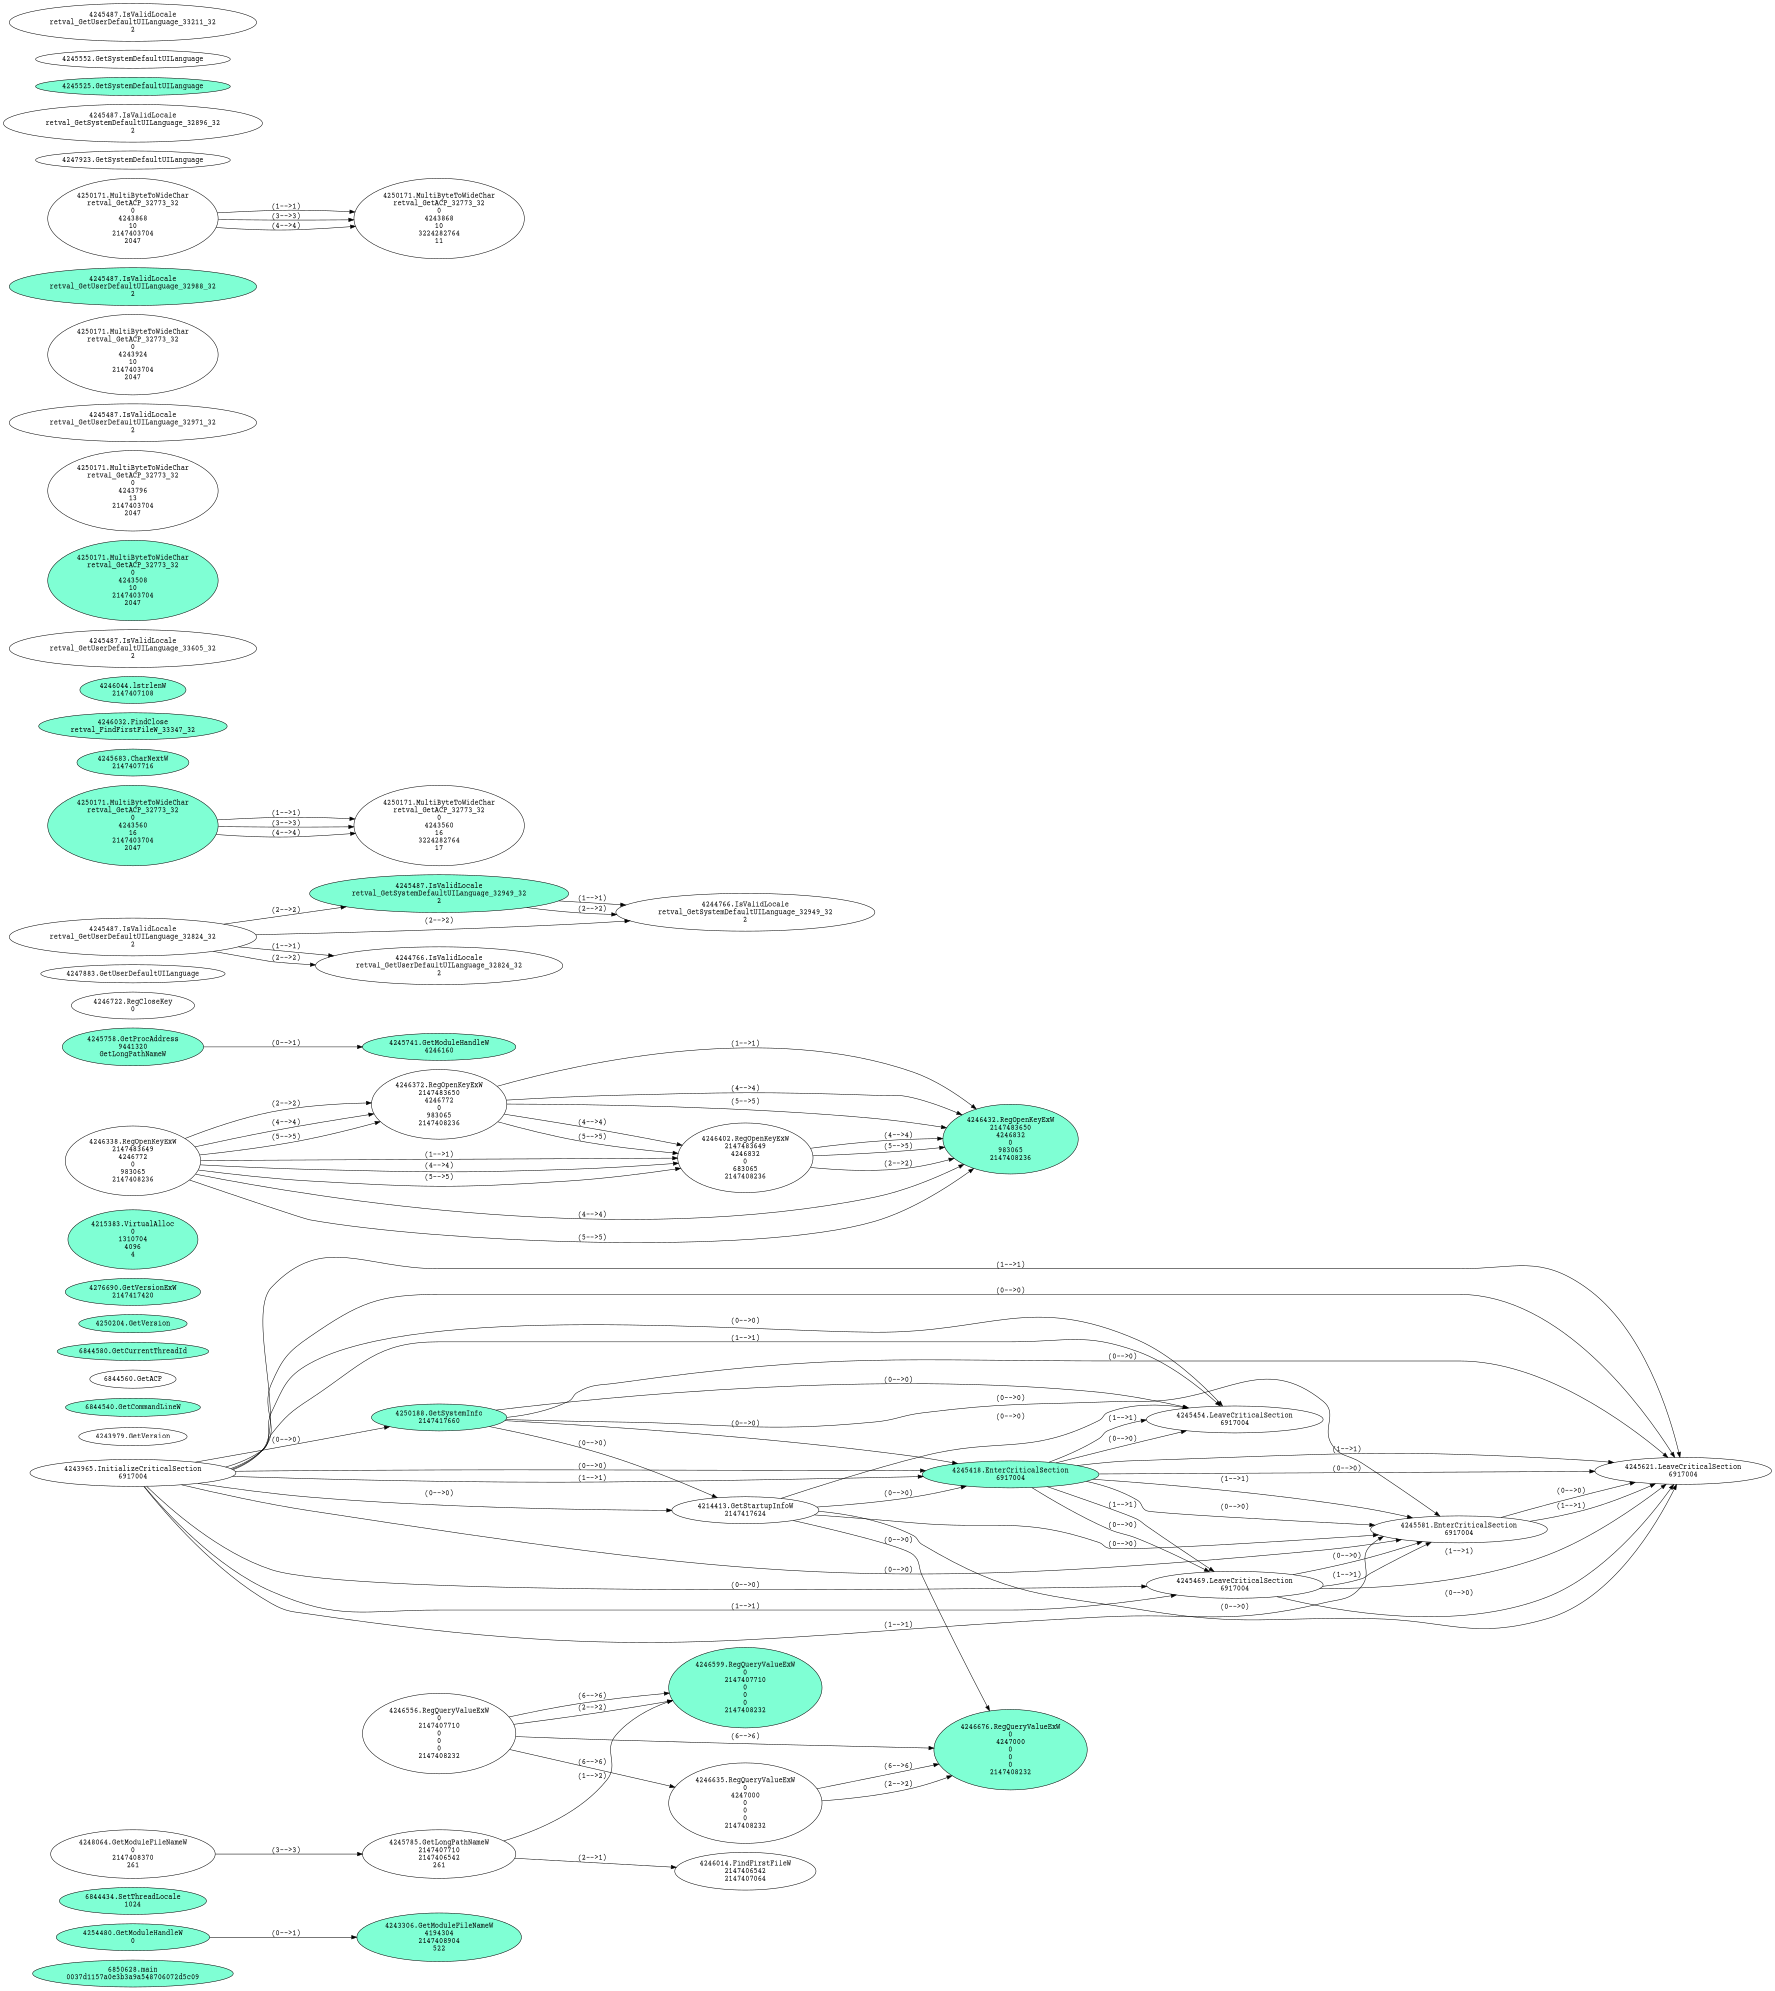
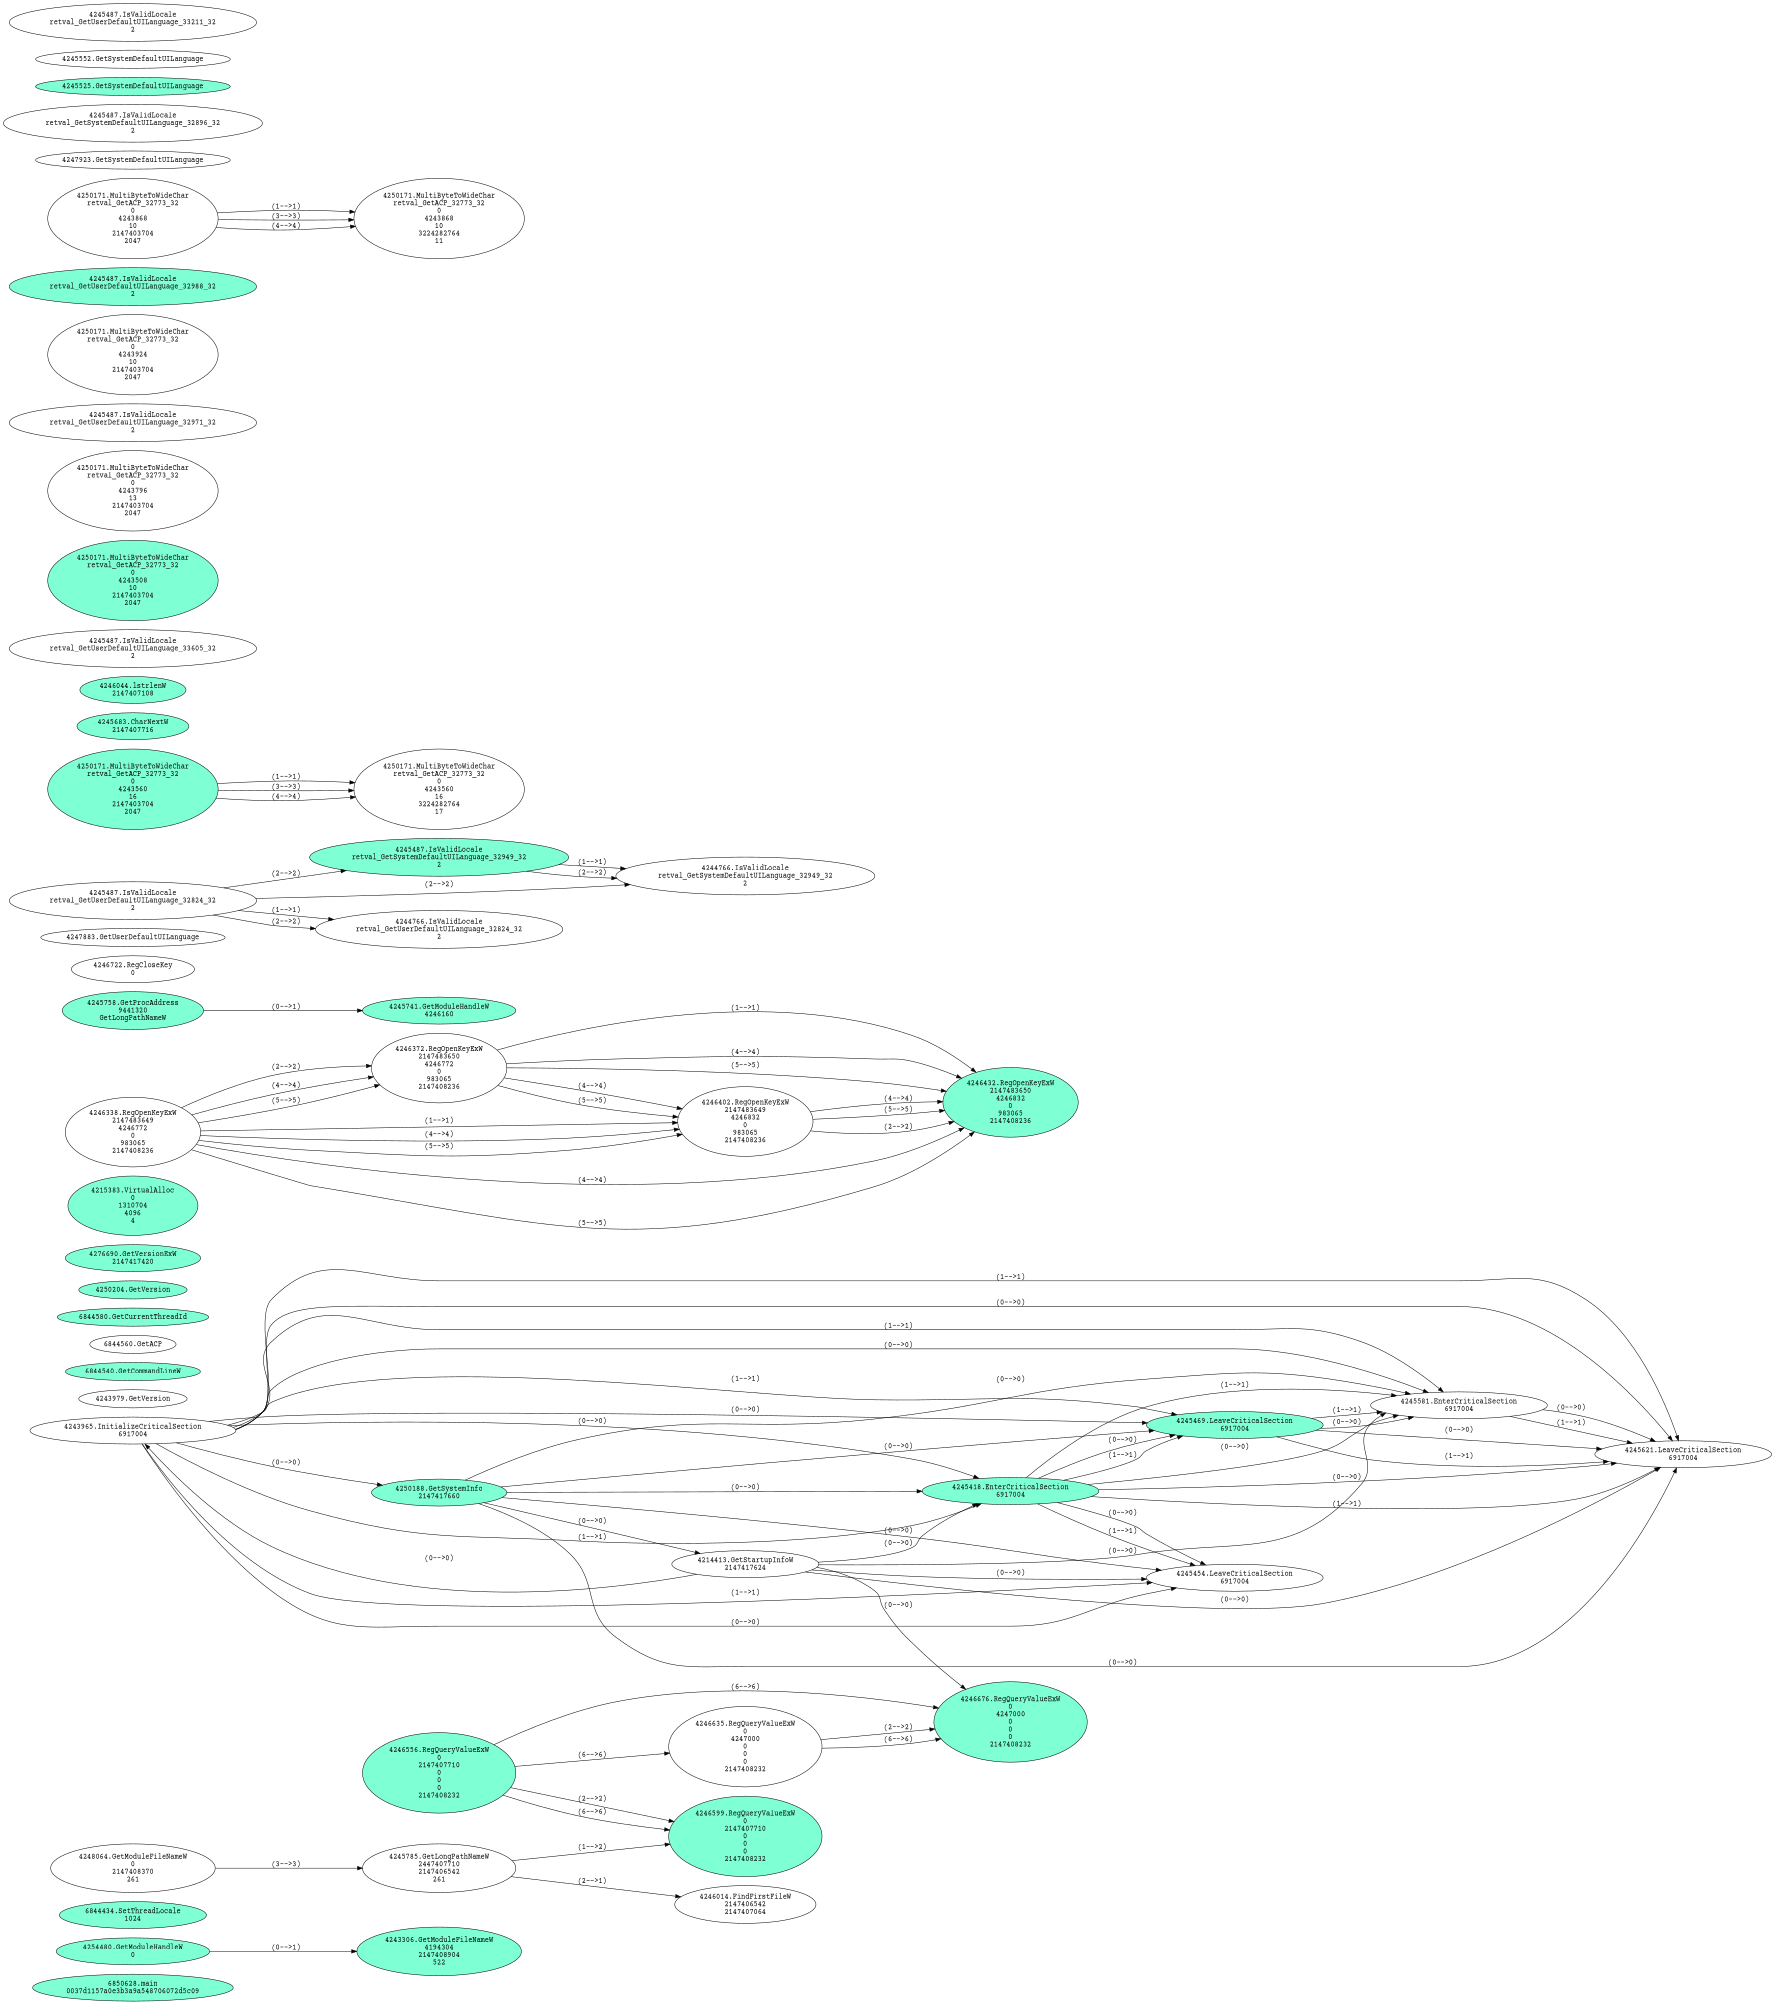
(133, 726) -> none
(745, 1158) -> (745, 1121)
none -> (825, 1458)
(432, 1505) -> (403, 1584)
(1235, 1585) -> (1235, 1425)
(439, 1734) -> (439, 1773)
(439, 1854) -> (439, 1868)
